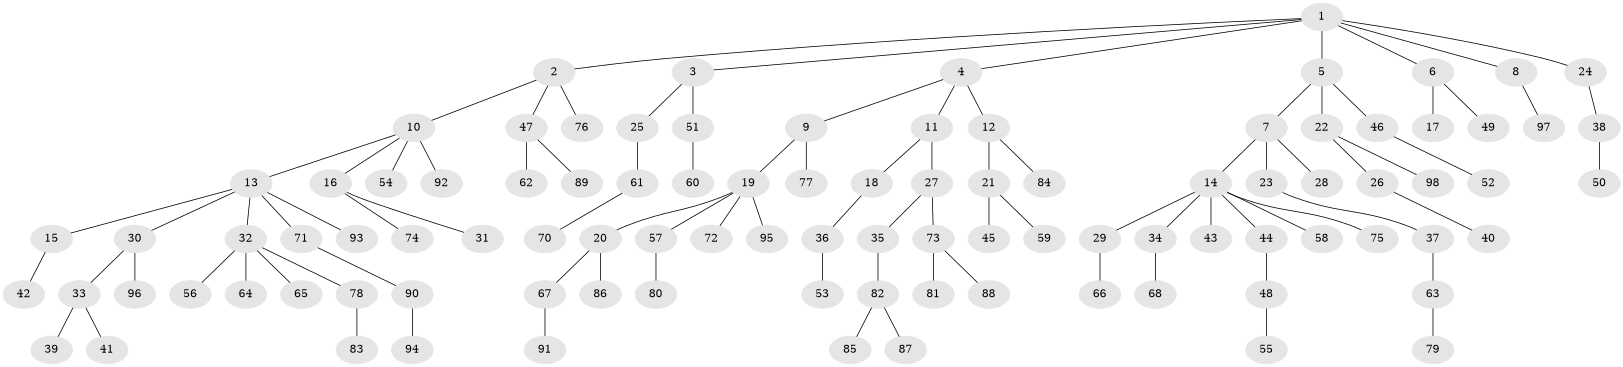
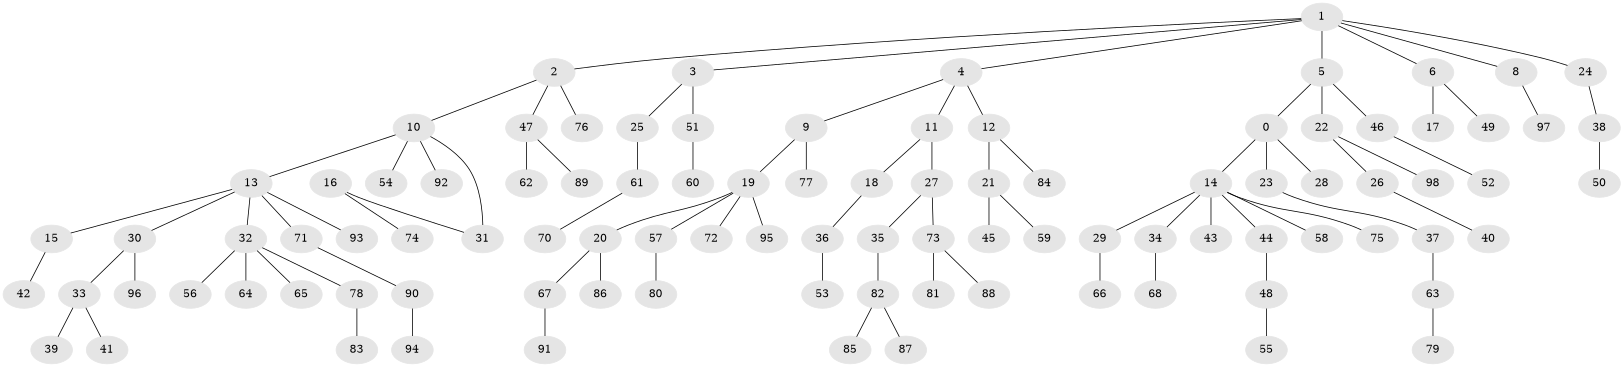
(1266, 128) -> (1266, 128)
(372, 156) -> (471, 172)
